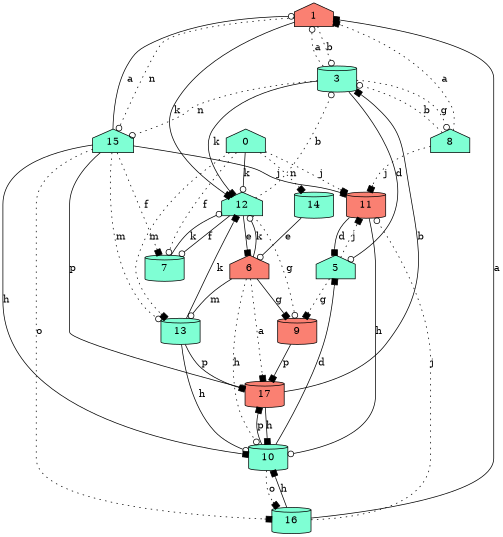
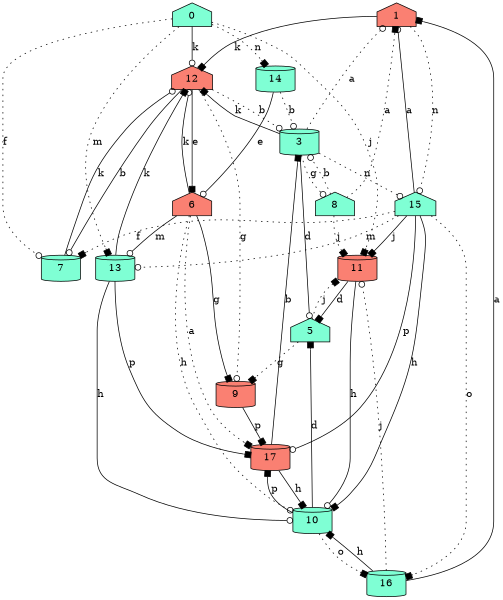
(324, 43) -> (286, 108)
(242, 205) -> (192, 79)
(210, 237) -> (123, 174)
